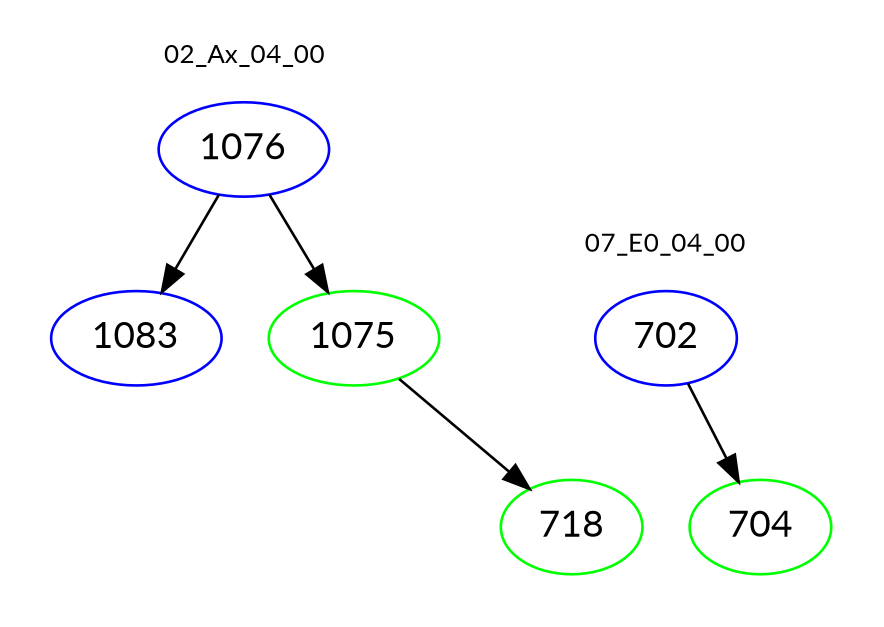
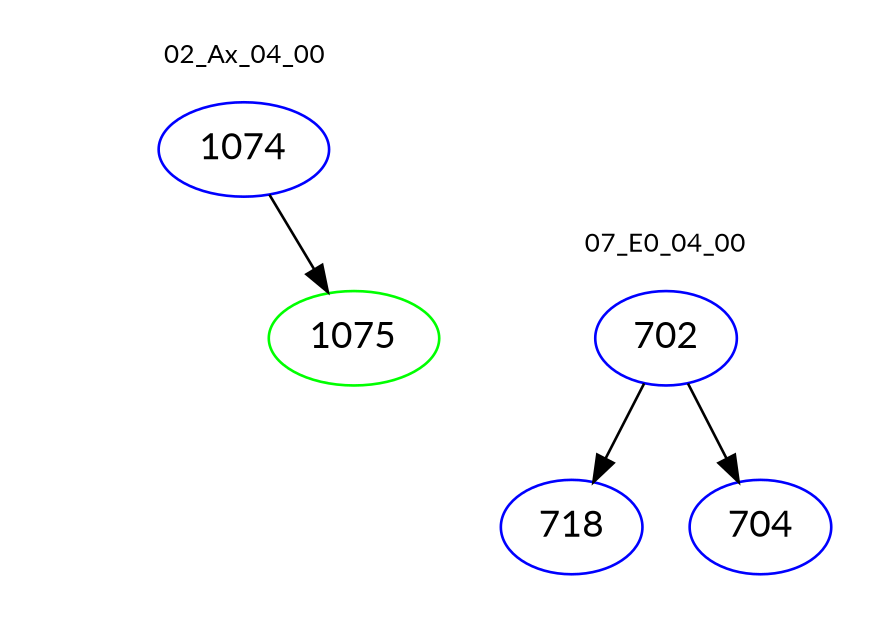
(244, 149) -> (244, 149)
(136, 338) -> none
(454, 425) -> (625, 421)
(572, 527) -> (572, 527)
(760, 527) -> (760, 527)
